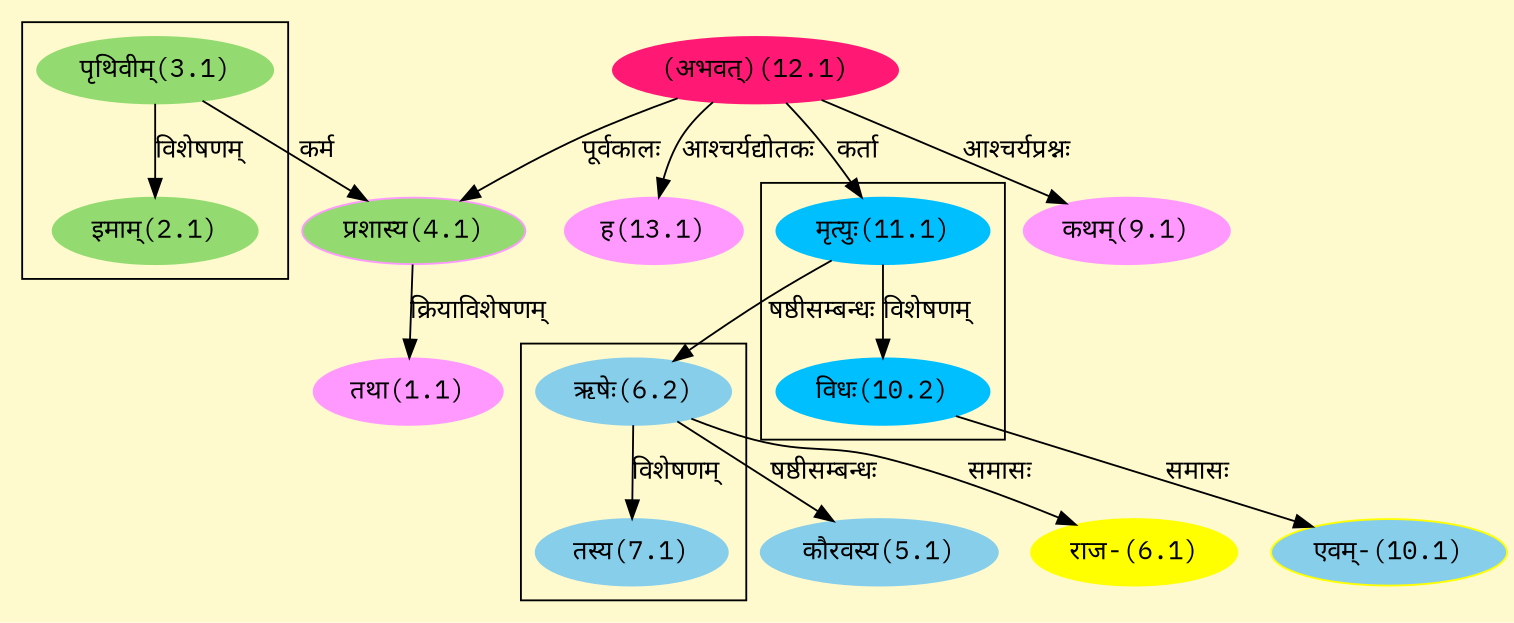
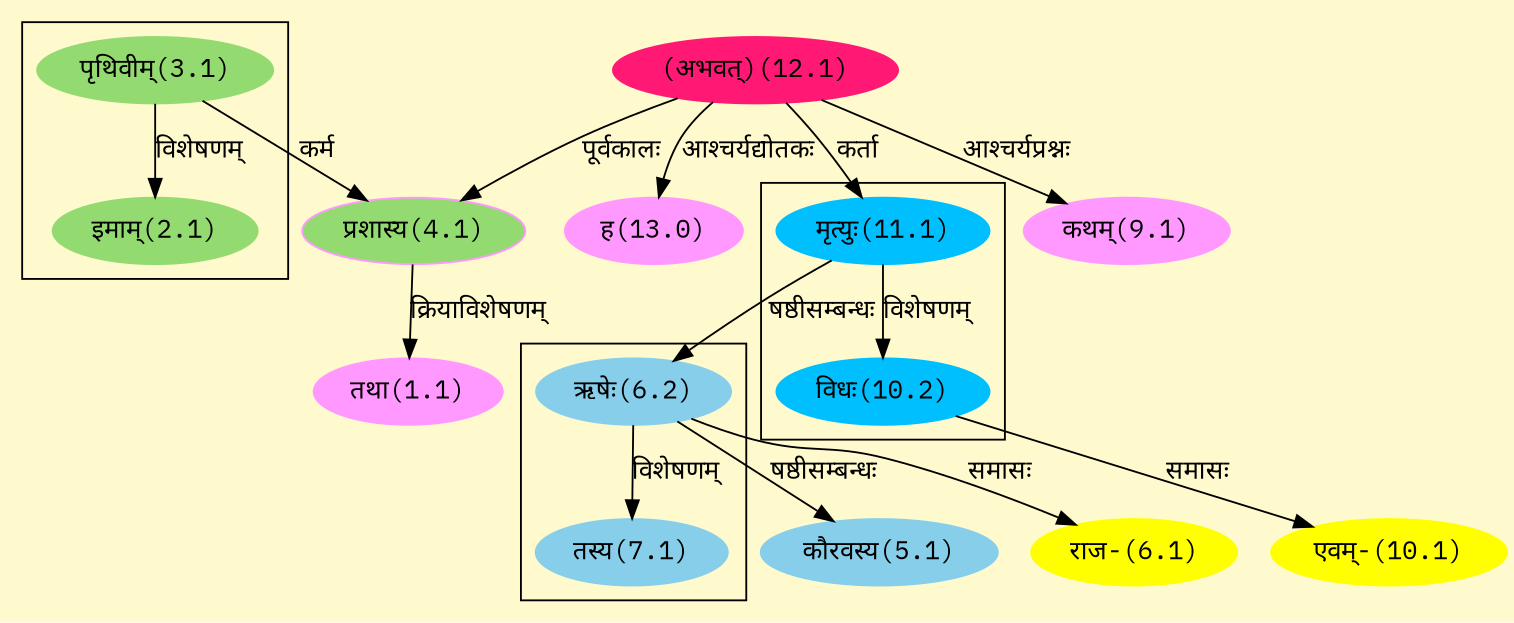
(654, 231) -> (654, 231)
(1389, 552) -> (1389, 552)
